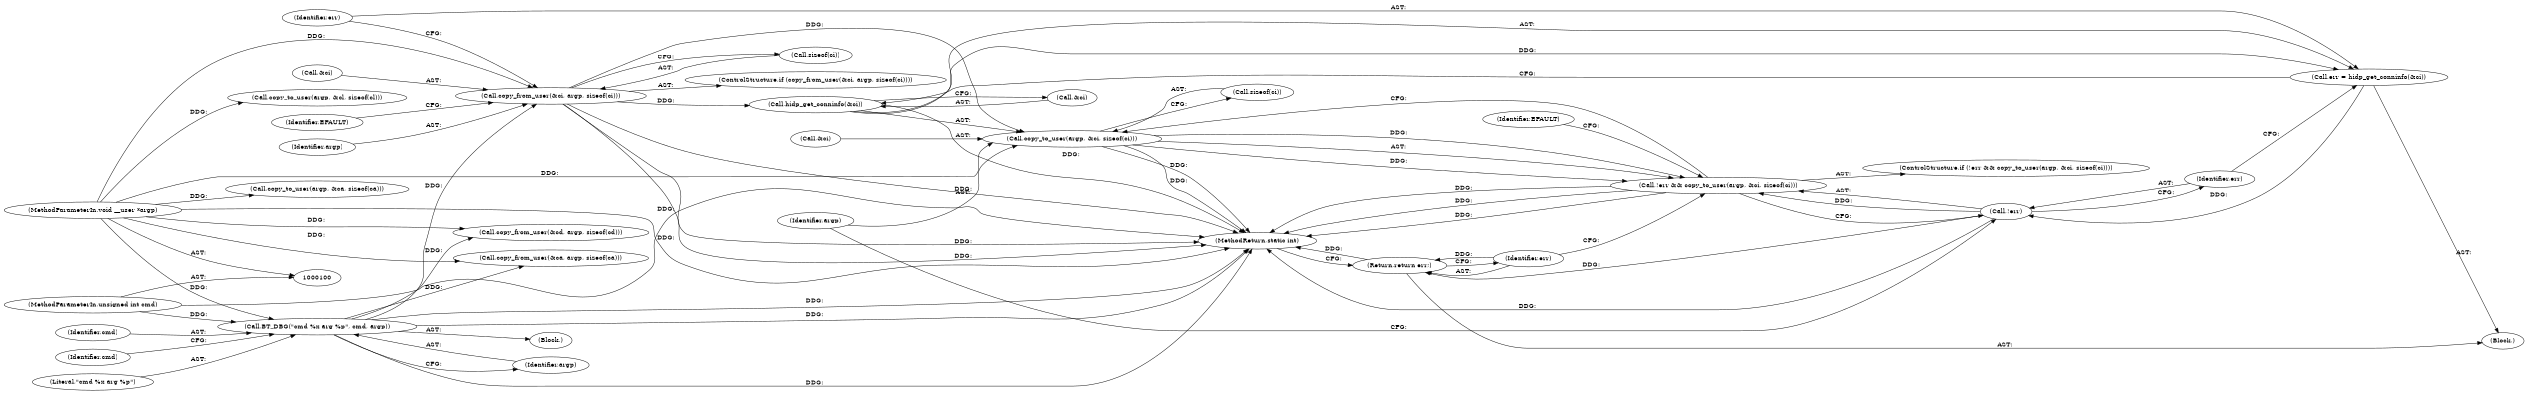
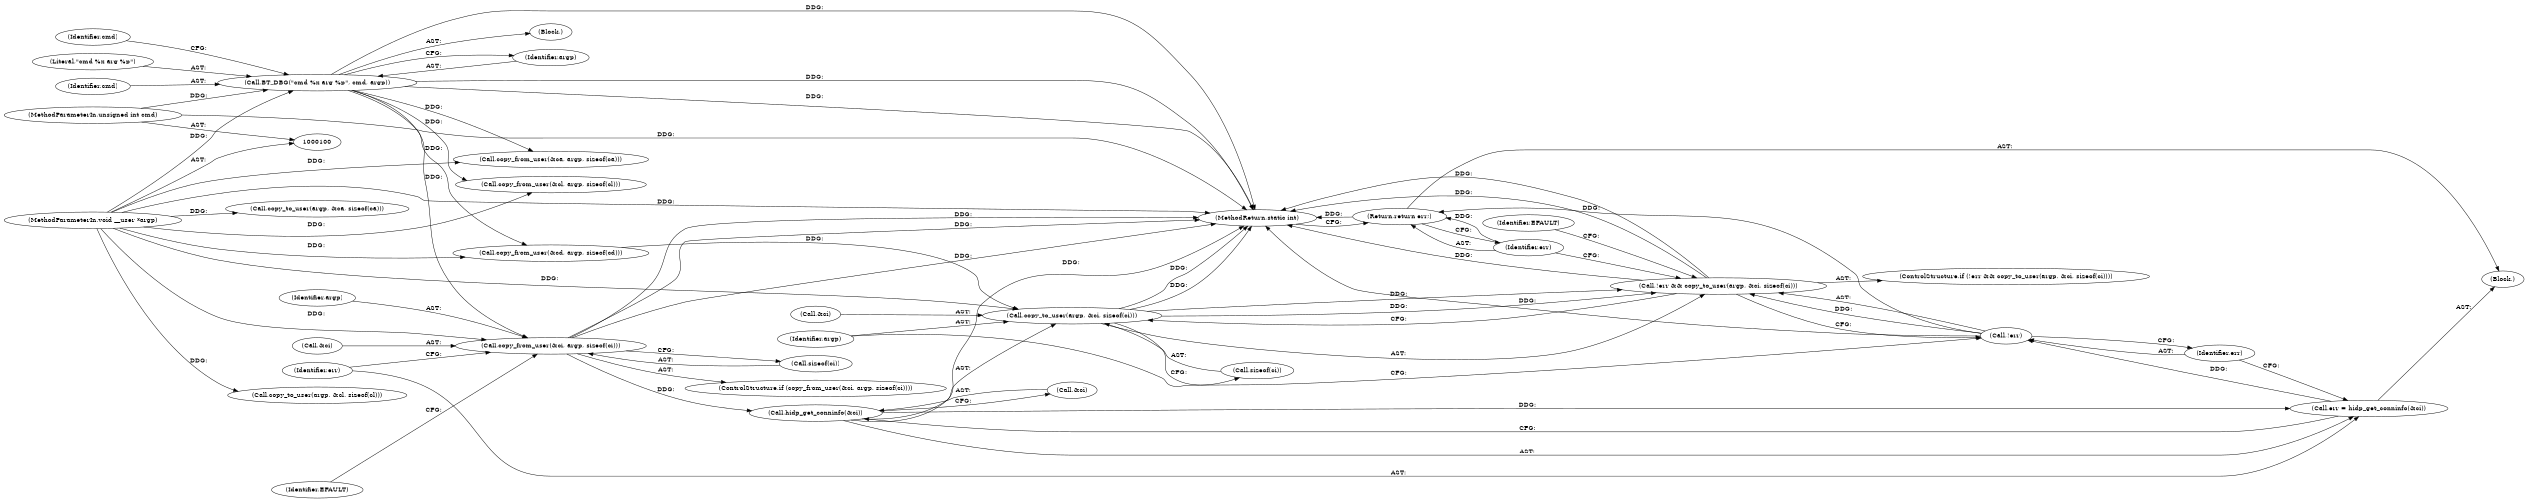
(815, 29) -> (828, 244)
none -> (551, 185)
